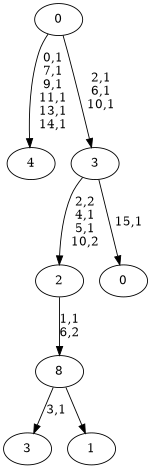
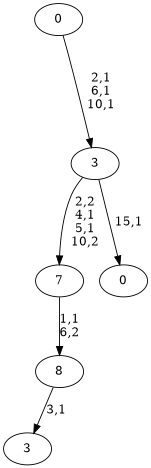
(31, 164) -> none
(60, 281) -> (60, 281)
(92, 449) -> none
